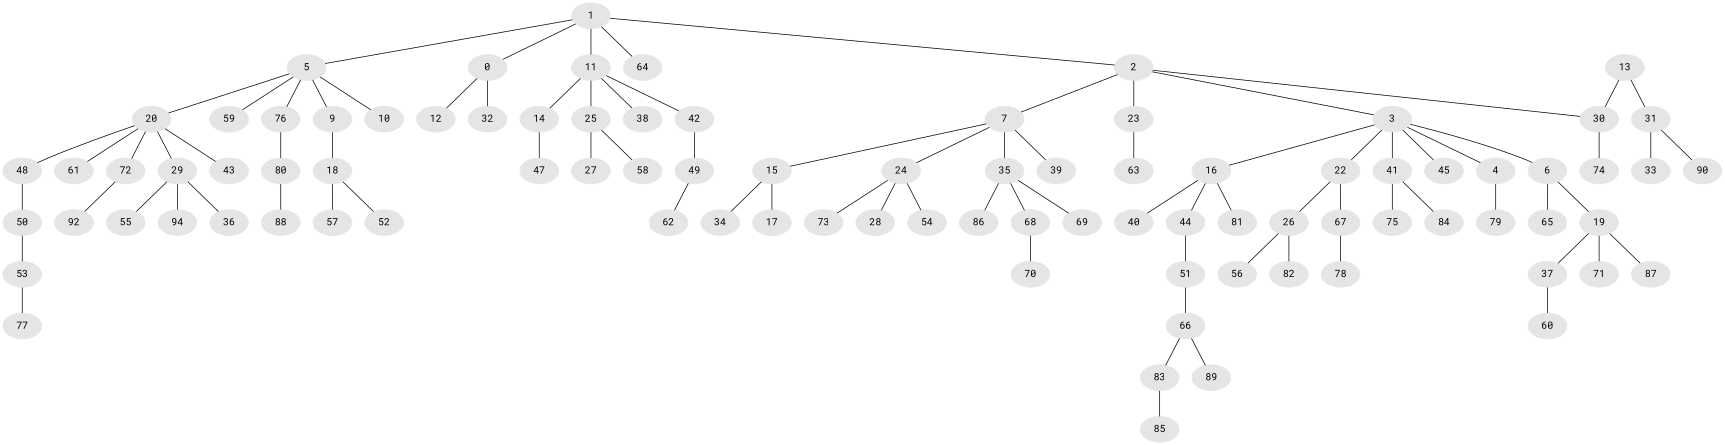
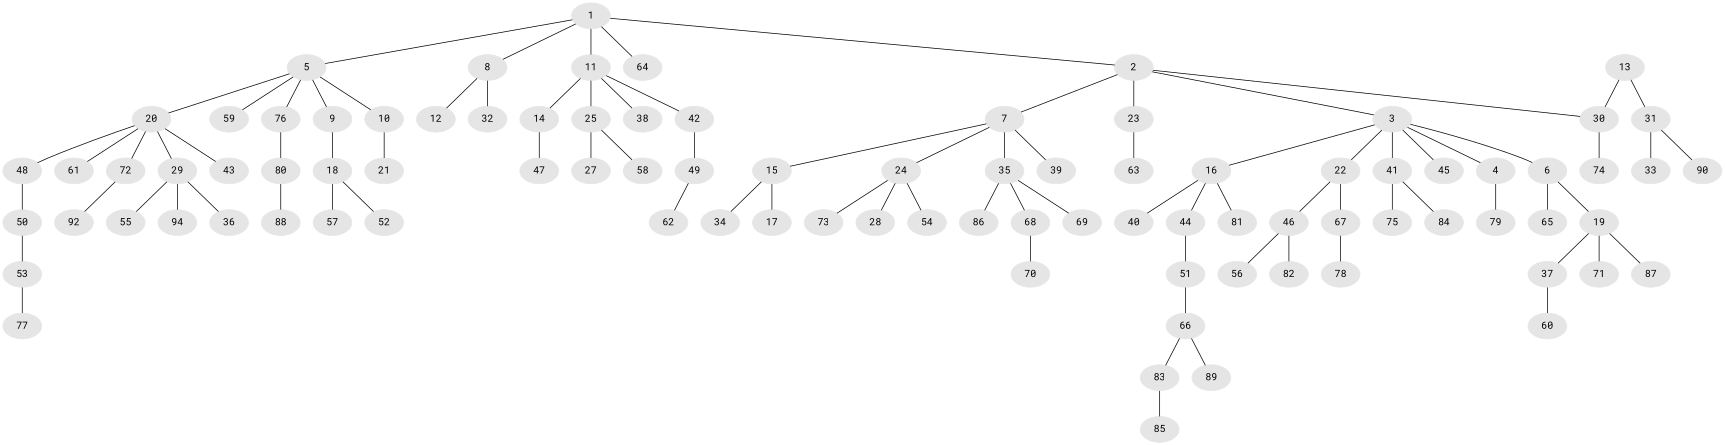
(488, 67) -> (488, 67)
none -> (384, 171)
(1289, 223) -> (1289, 223)
